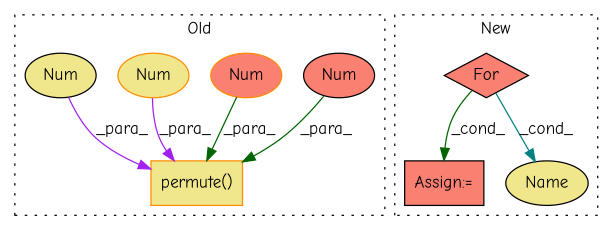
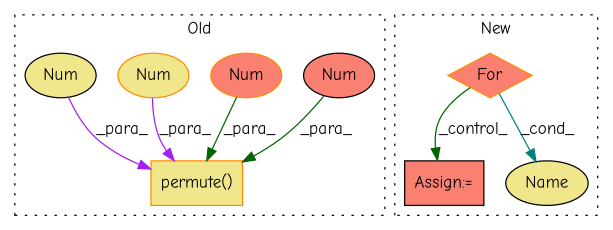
(486, 75) -> (490, 75)
(478, 129) -> (473, 129)
